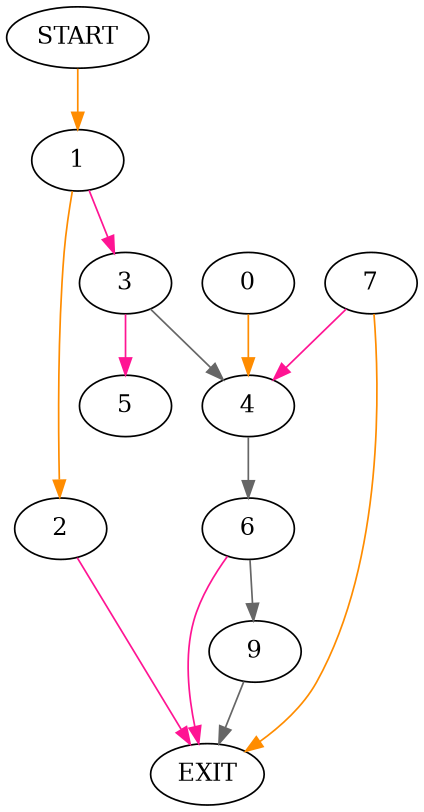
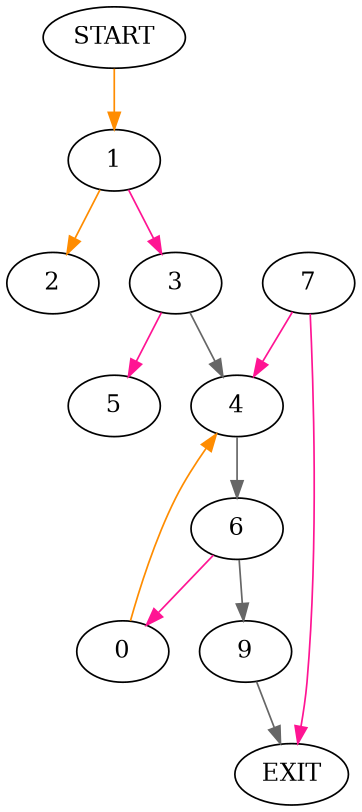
(363, 543) -> (314, 520)
(190, 637) -> (186, 584)
(129, 644) -> none
